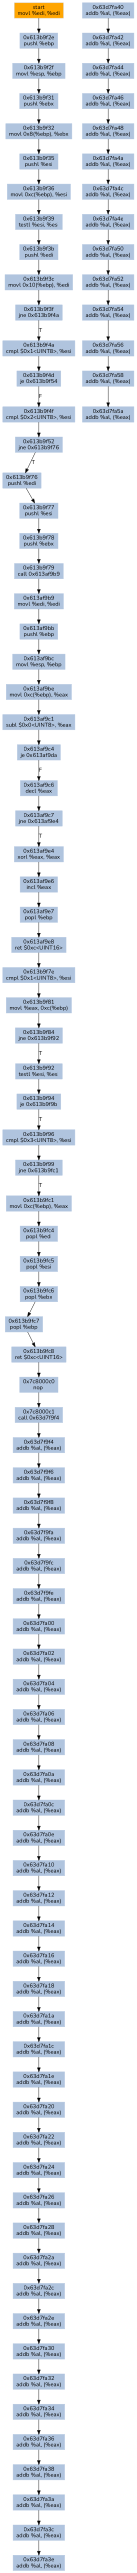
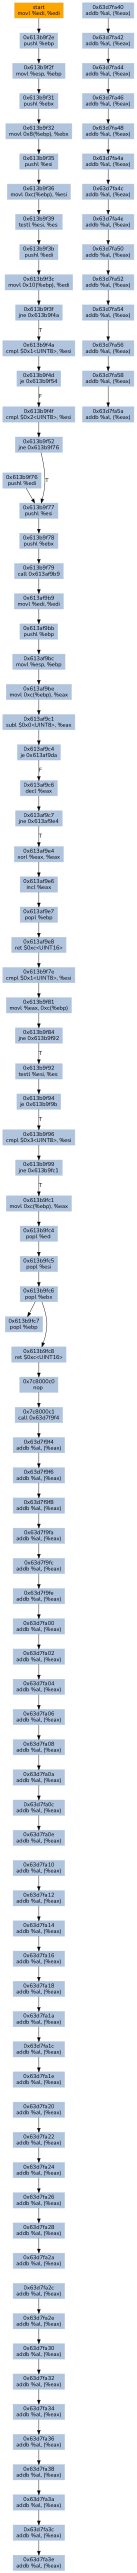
(31, 461) -> (45, 476)
(30, 1338) -> (47, 1322)
(39, 1851) -> none
(39, 2093) -> none
(39, 2274) -> none
